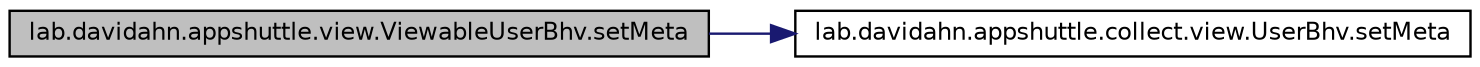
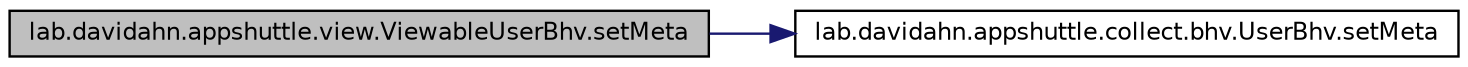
(1133, 34) -> (1127, 34)
